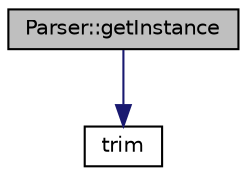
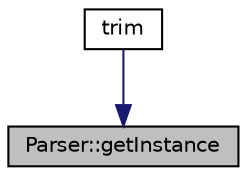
(123, 77) -> (123, 77)
